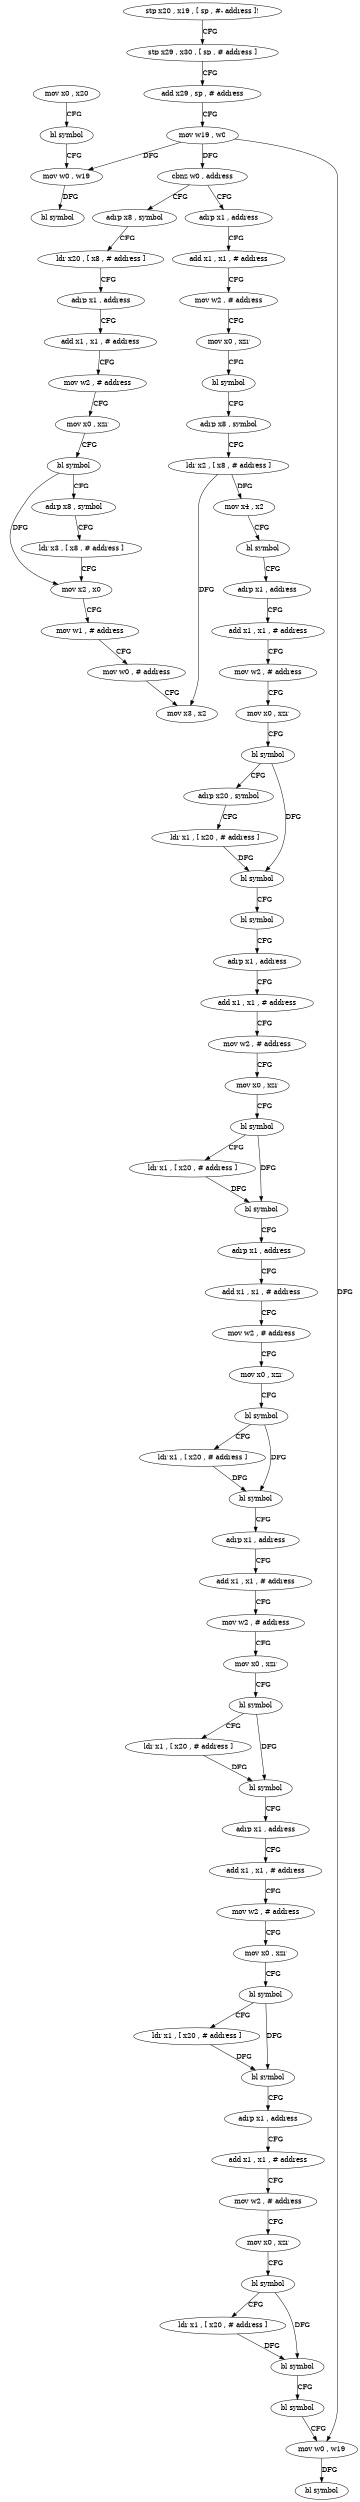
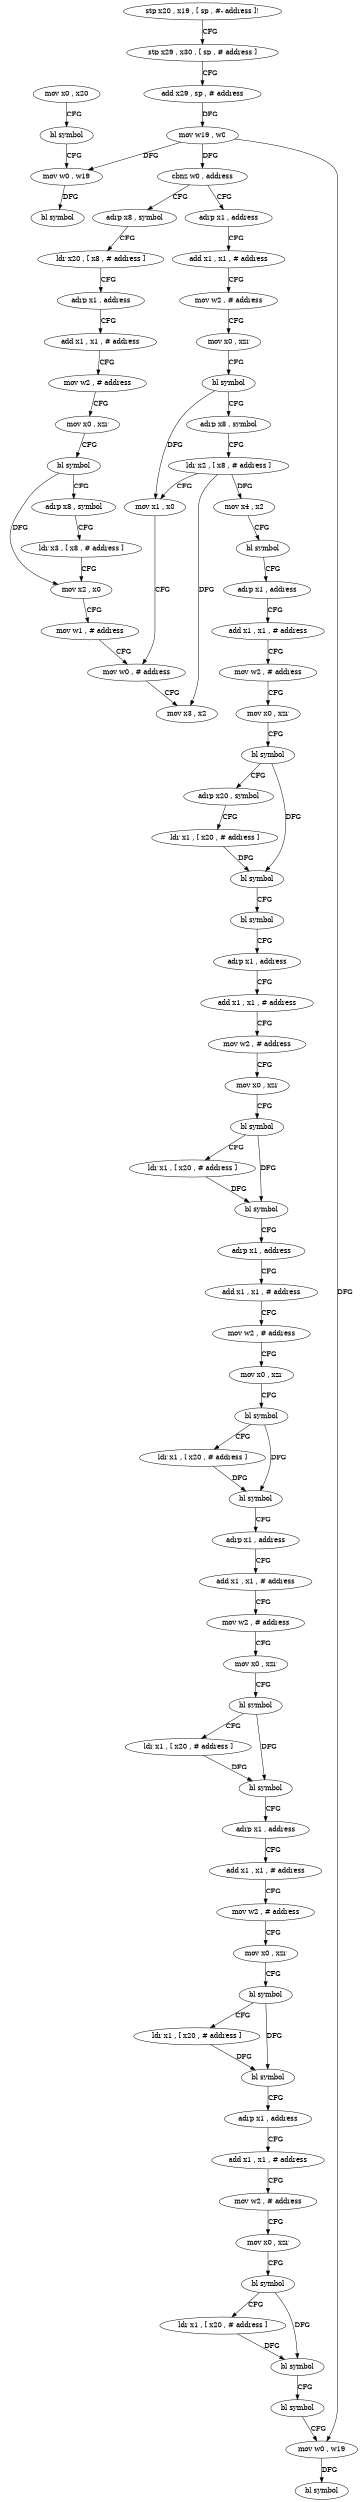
(210, 115) -> (210, 115)
none -> (155, 507)
